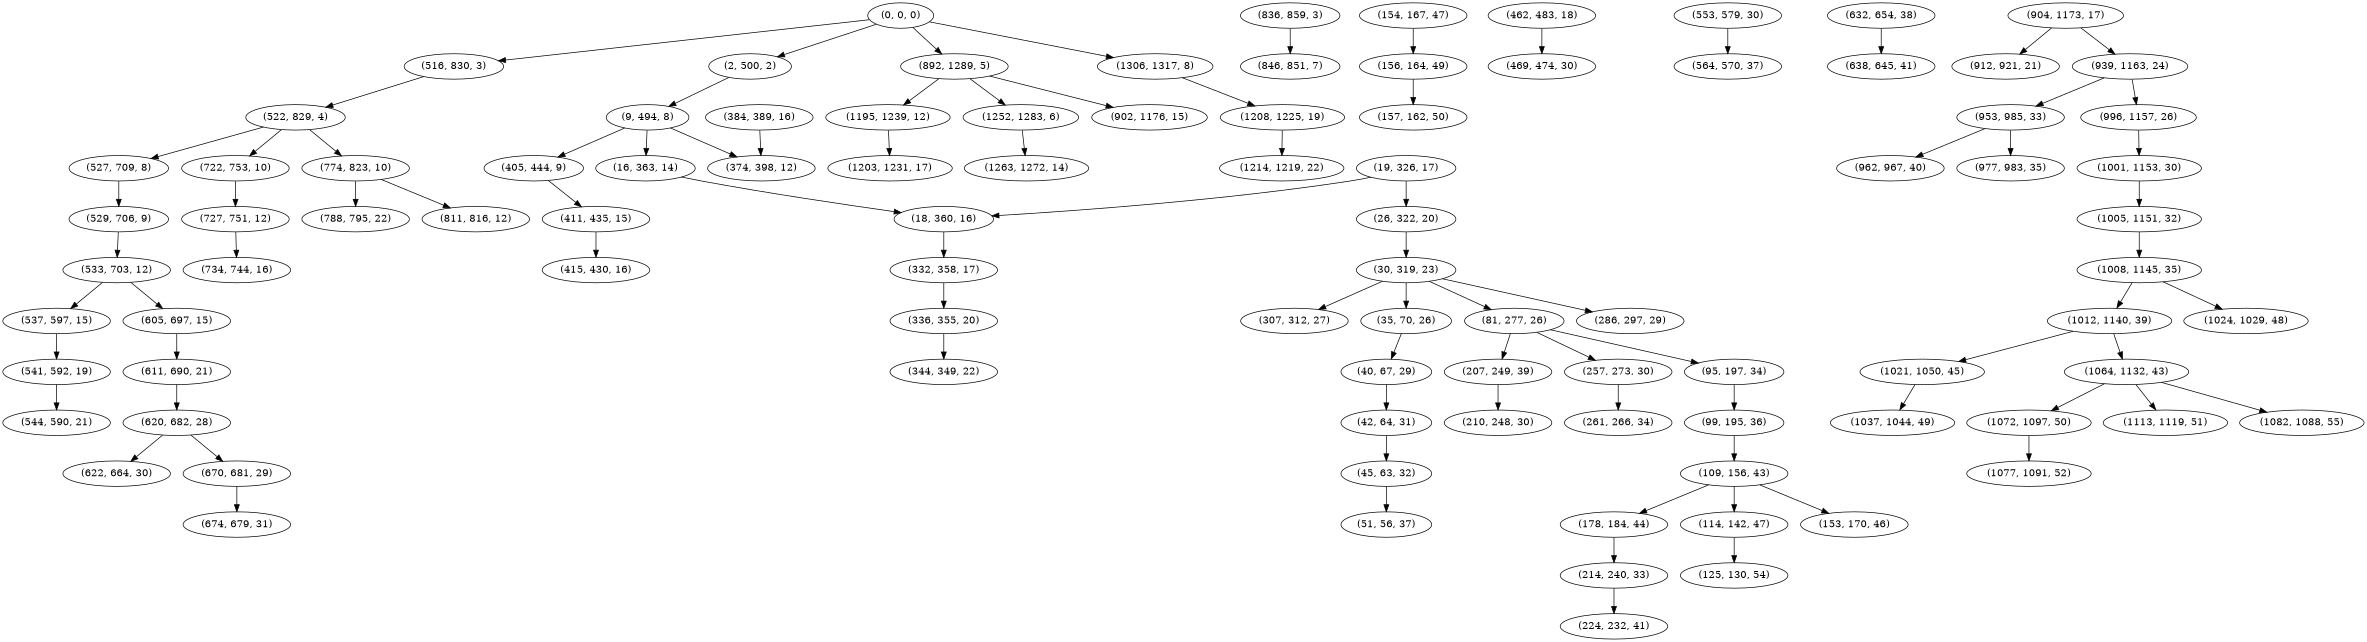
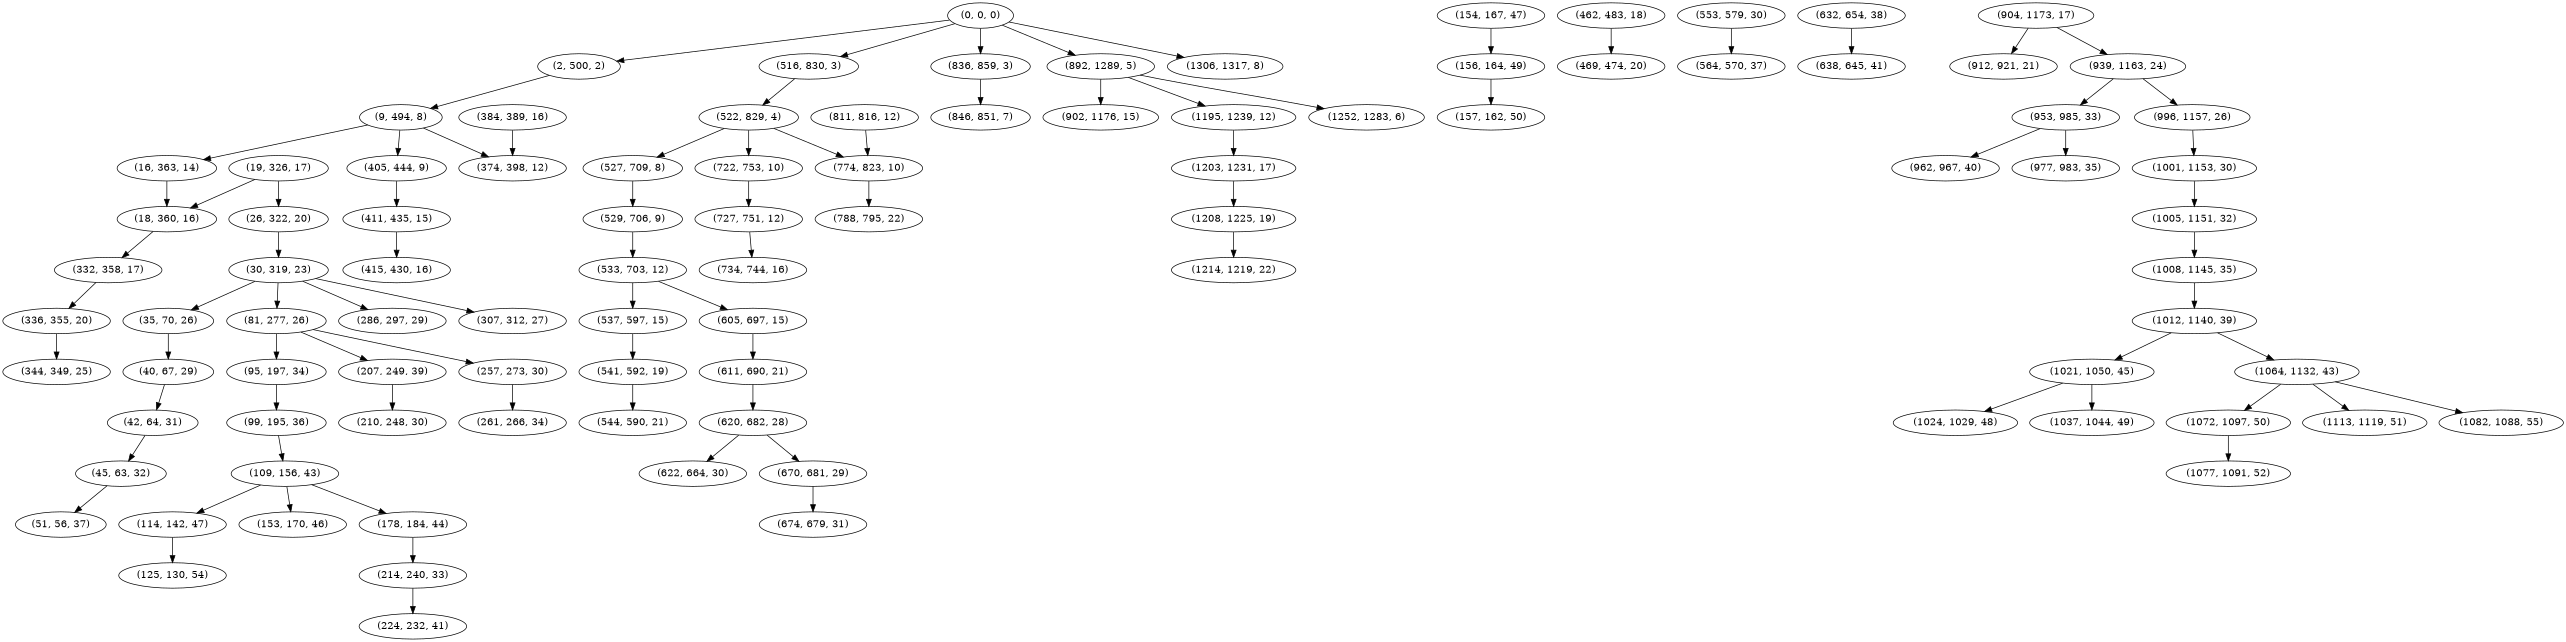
none -> (981, 38)
(1542, 66) -> (1611, 66)
(1215, 91) -> (1234, 190)
(1026, 168) -> none
(413, 192) -> (866, 139)
(2189, 294) -> (2027, 396)
(944, 372) -> (57, 372)
